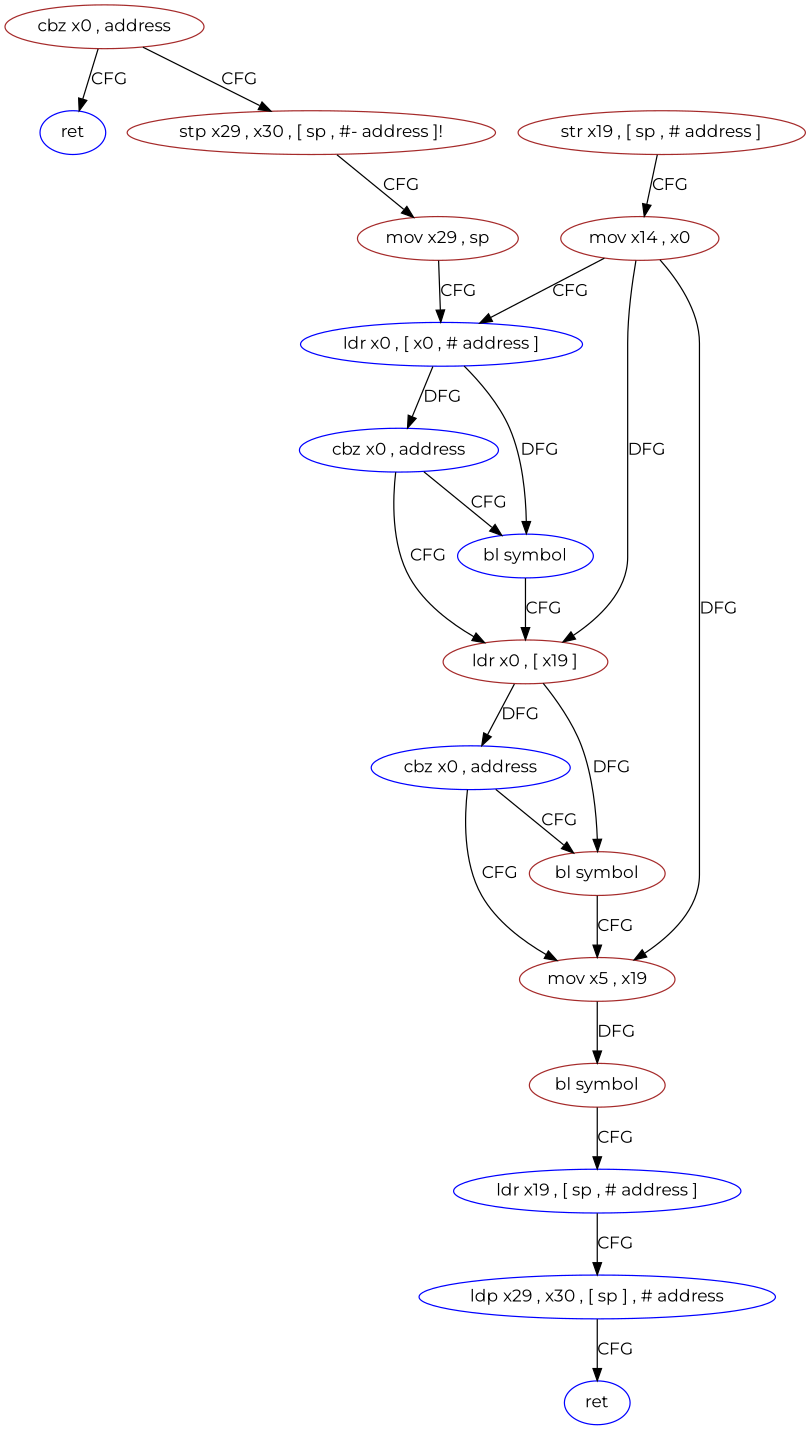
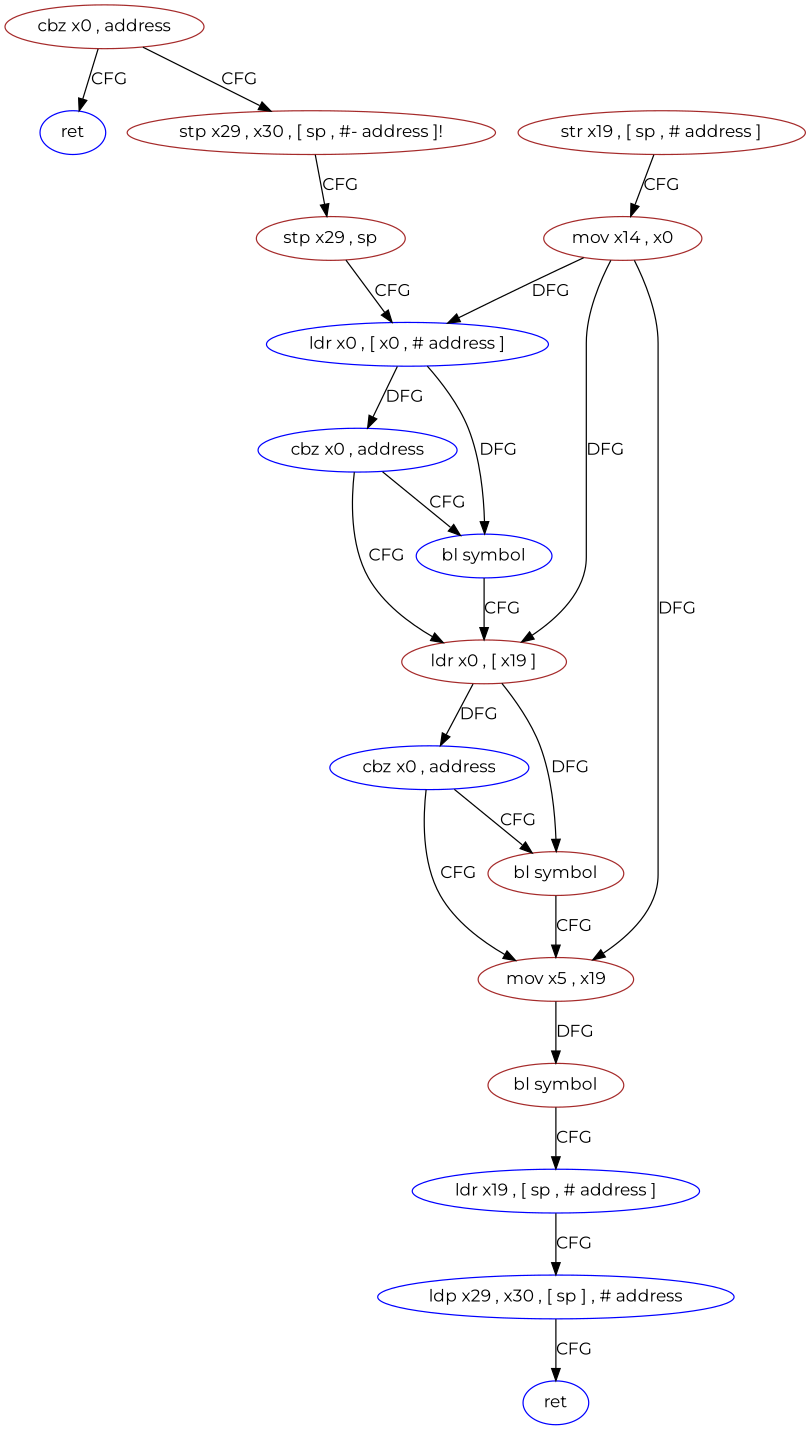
(438, 238) -> (331, 238)
(570, 291) -> (550, 291)
